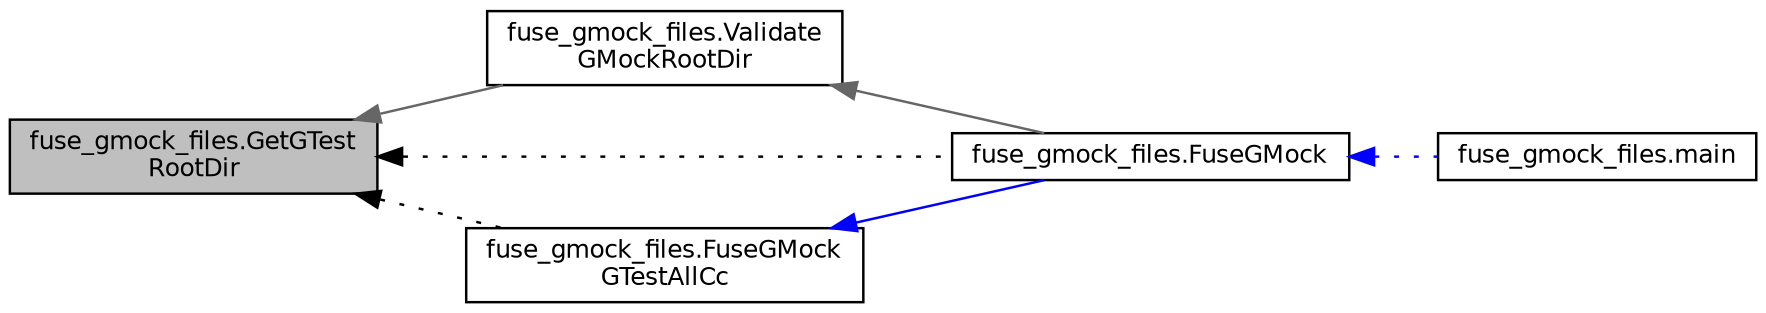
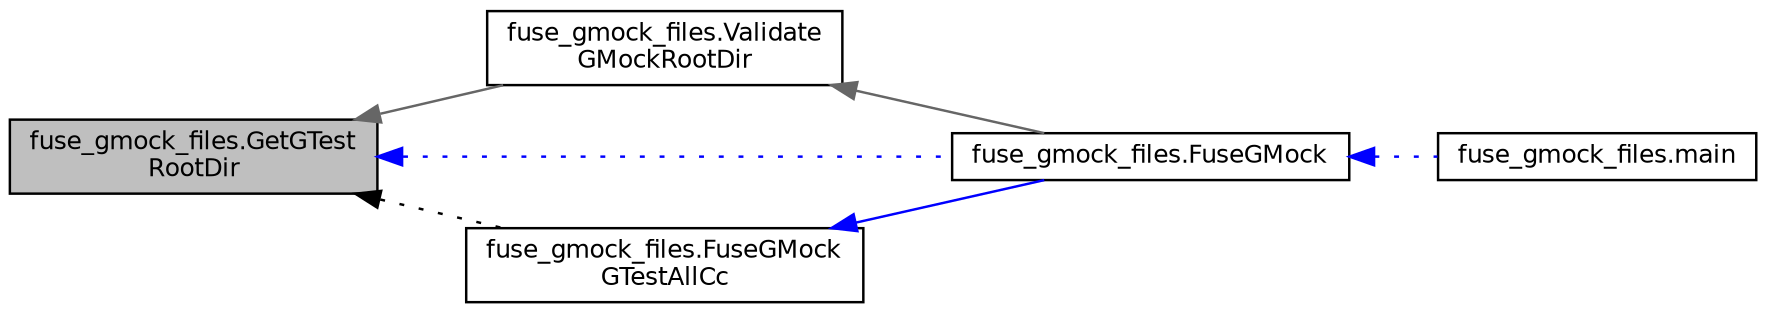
(678, 157) -> (678, 157)
